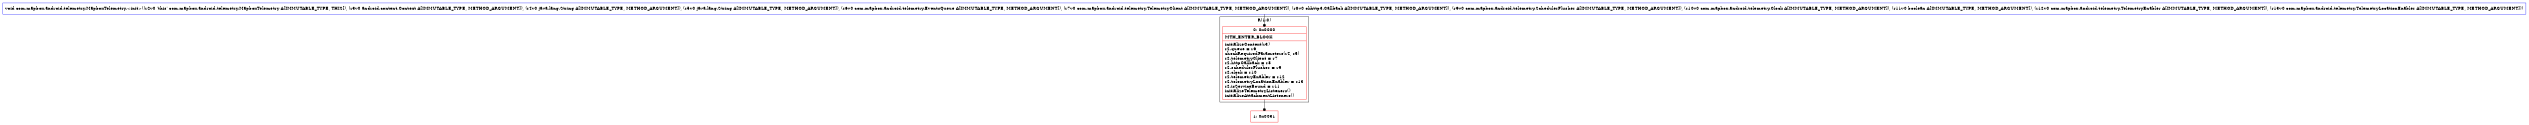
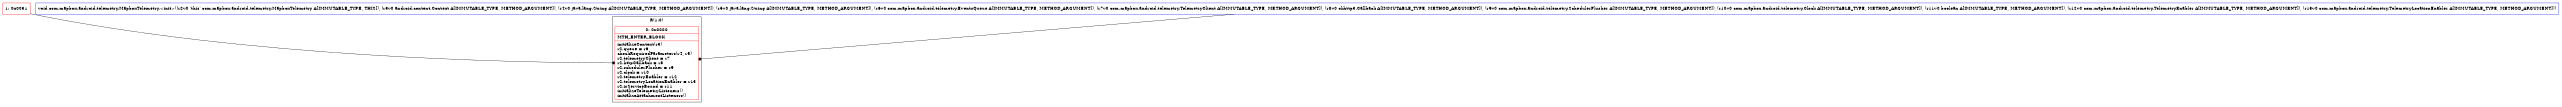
(1264, 104) -> (320, 51)
